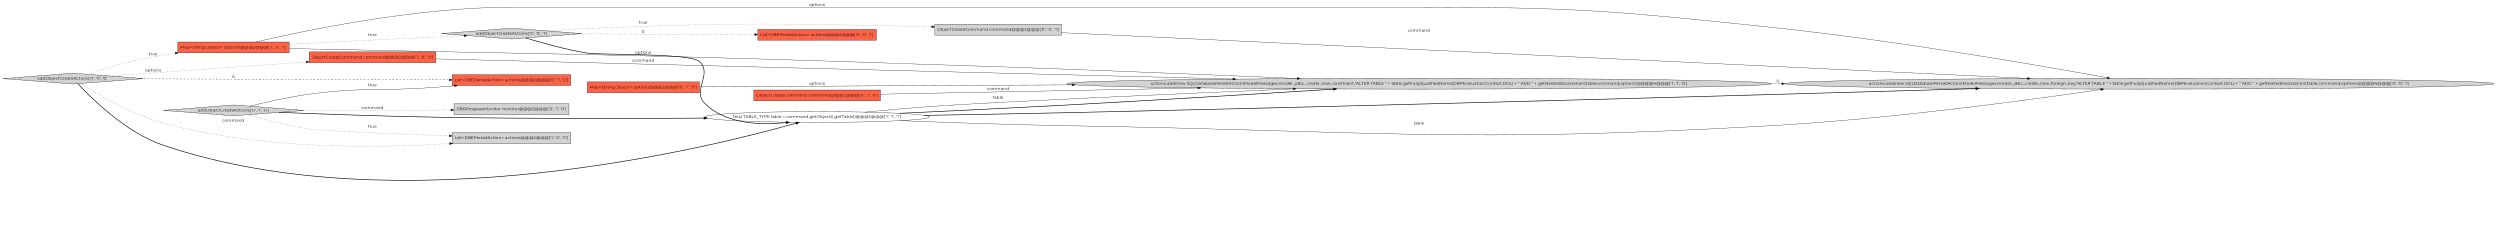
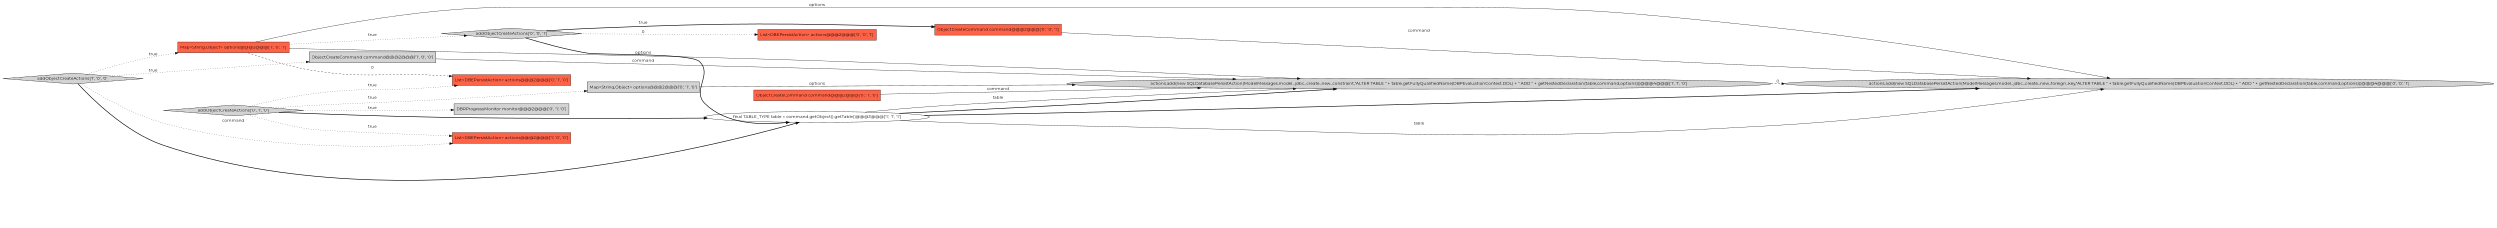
(739, 24) -> (739, 24)
(998, 30) -> (998, 30)
(372, 57) -> (372, 57)
(153, 70) -> (153, 70)
(295, 79) -> (347, 74)
(643, 87) -> (643, 87)
(351, 90) -> (351, 90)
none -> (428, 100)
(372, 108) -> (372, 108)
(512, 138) -> (512, 138)
